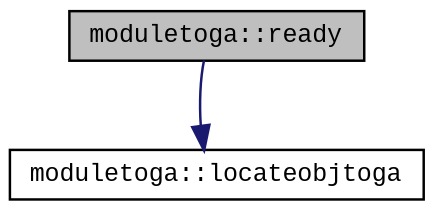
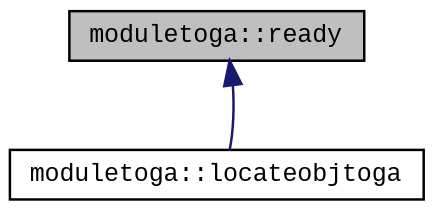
(200, 93) -> (233, 118)
